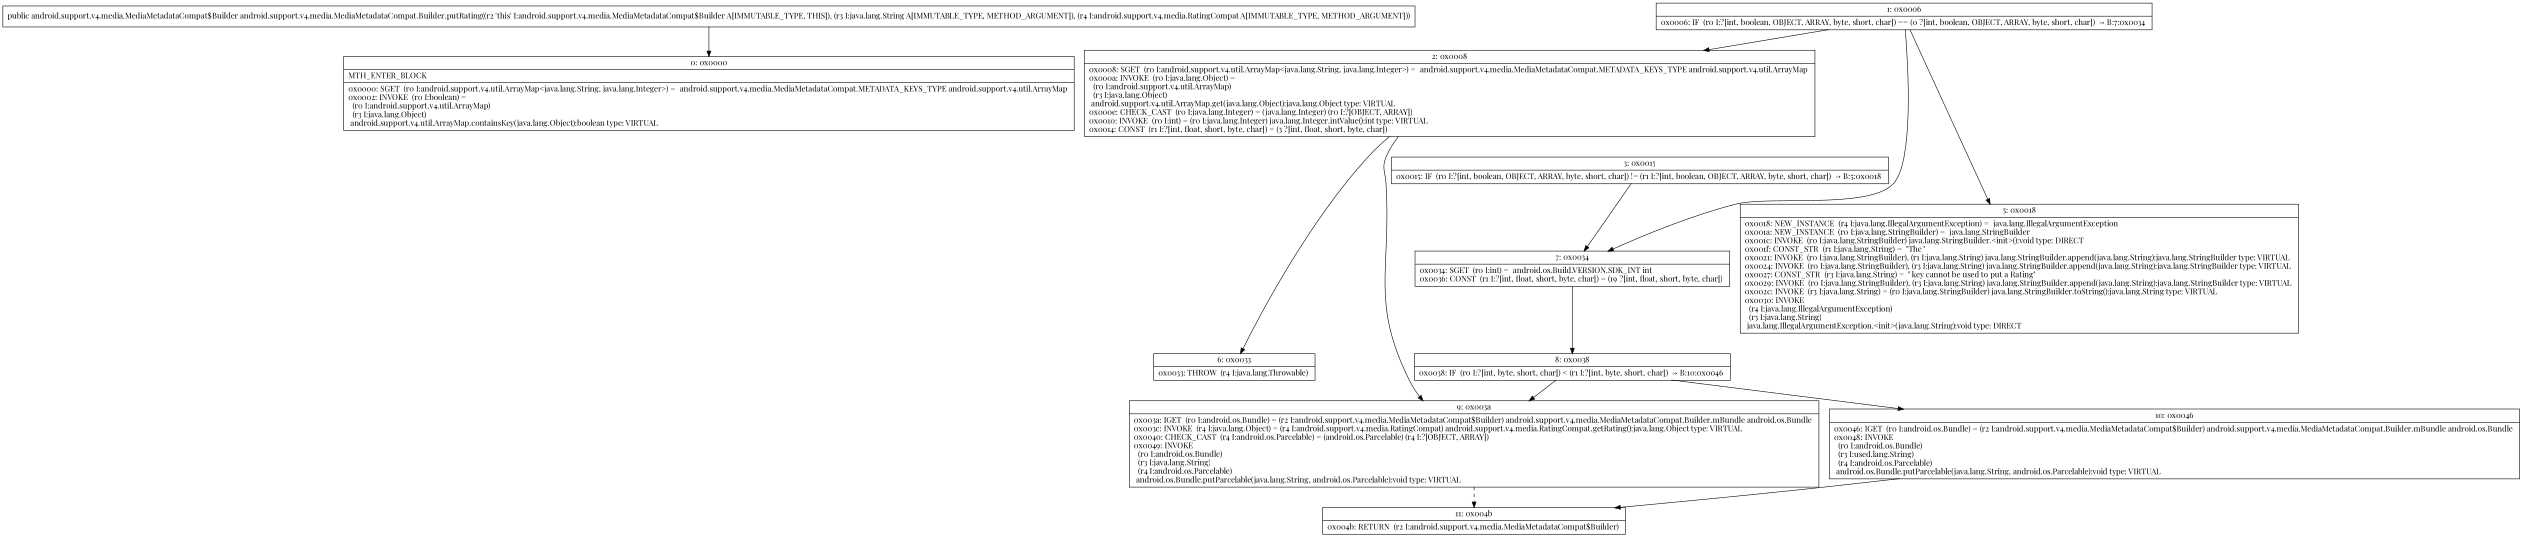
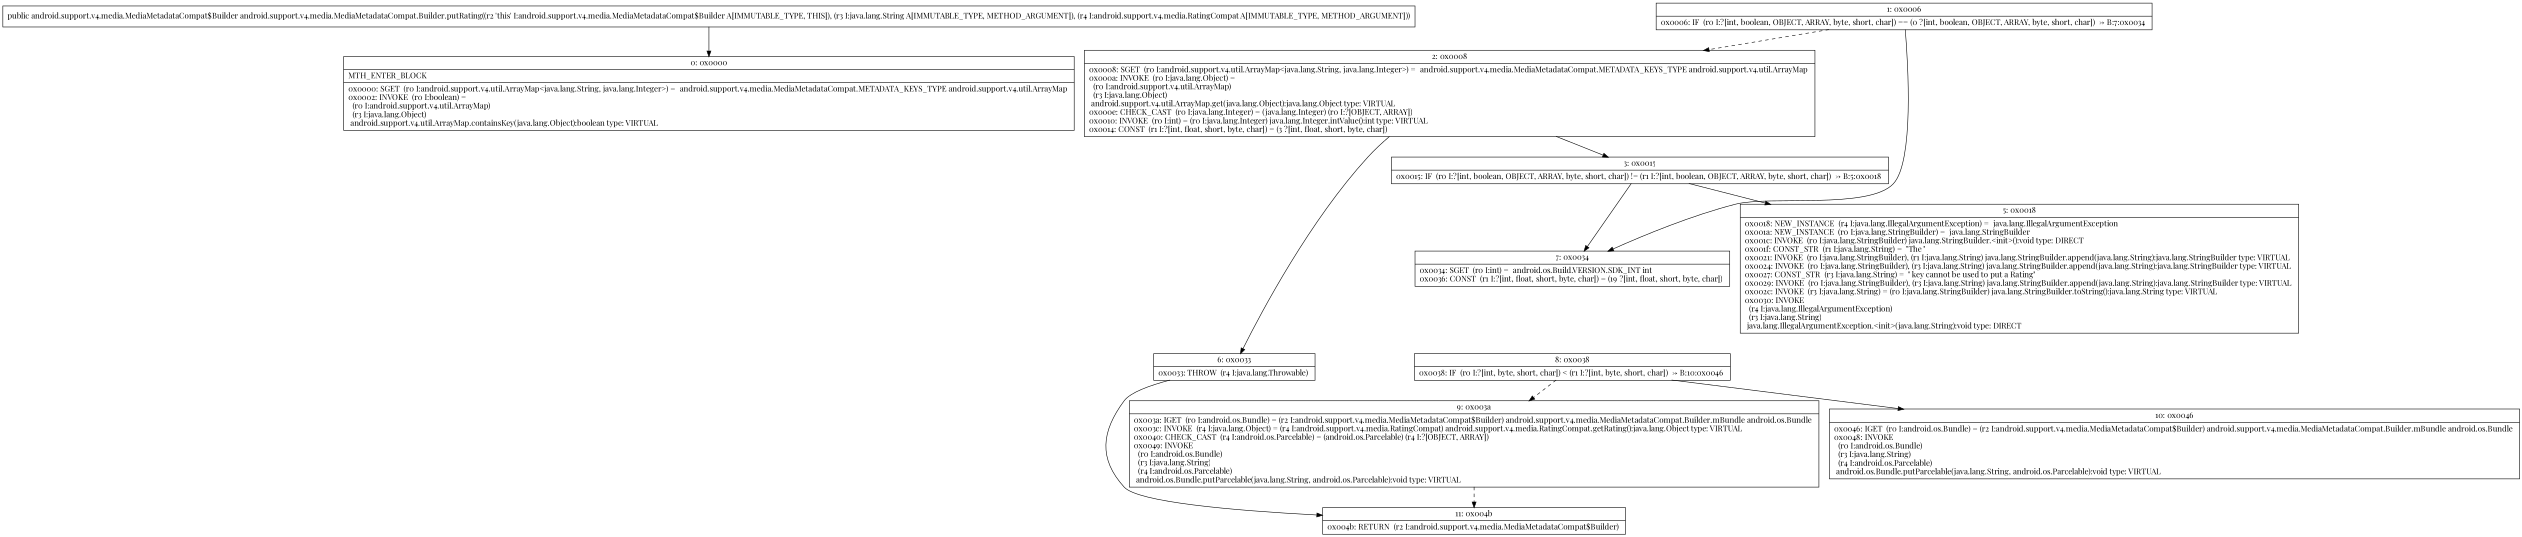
(1769, 40) -> (1769, 40)
(1949, 114) -> (1727, 193)
(1385, 268) -> (1580, 146)
(1572, 317) -> none
(1545, 389) -> (1545, 389)
(1874, 455) -> (1873, 455)
(1760, 494) -> (1147, 497)
